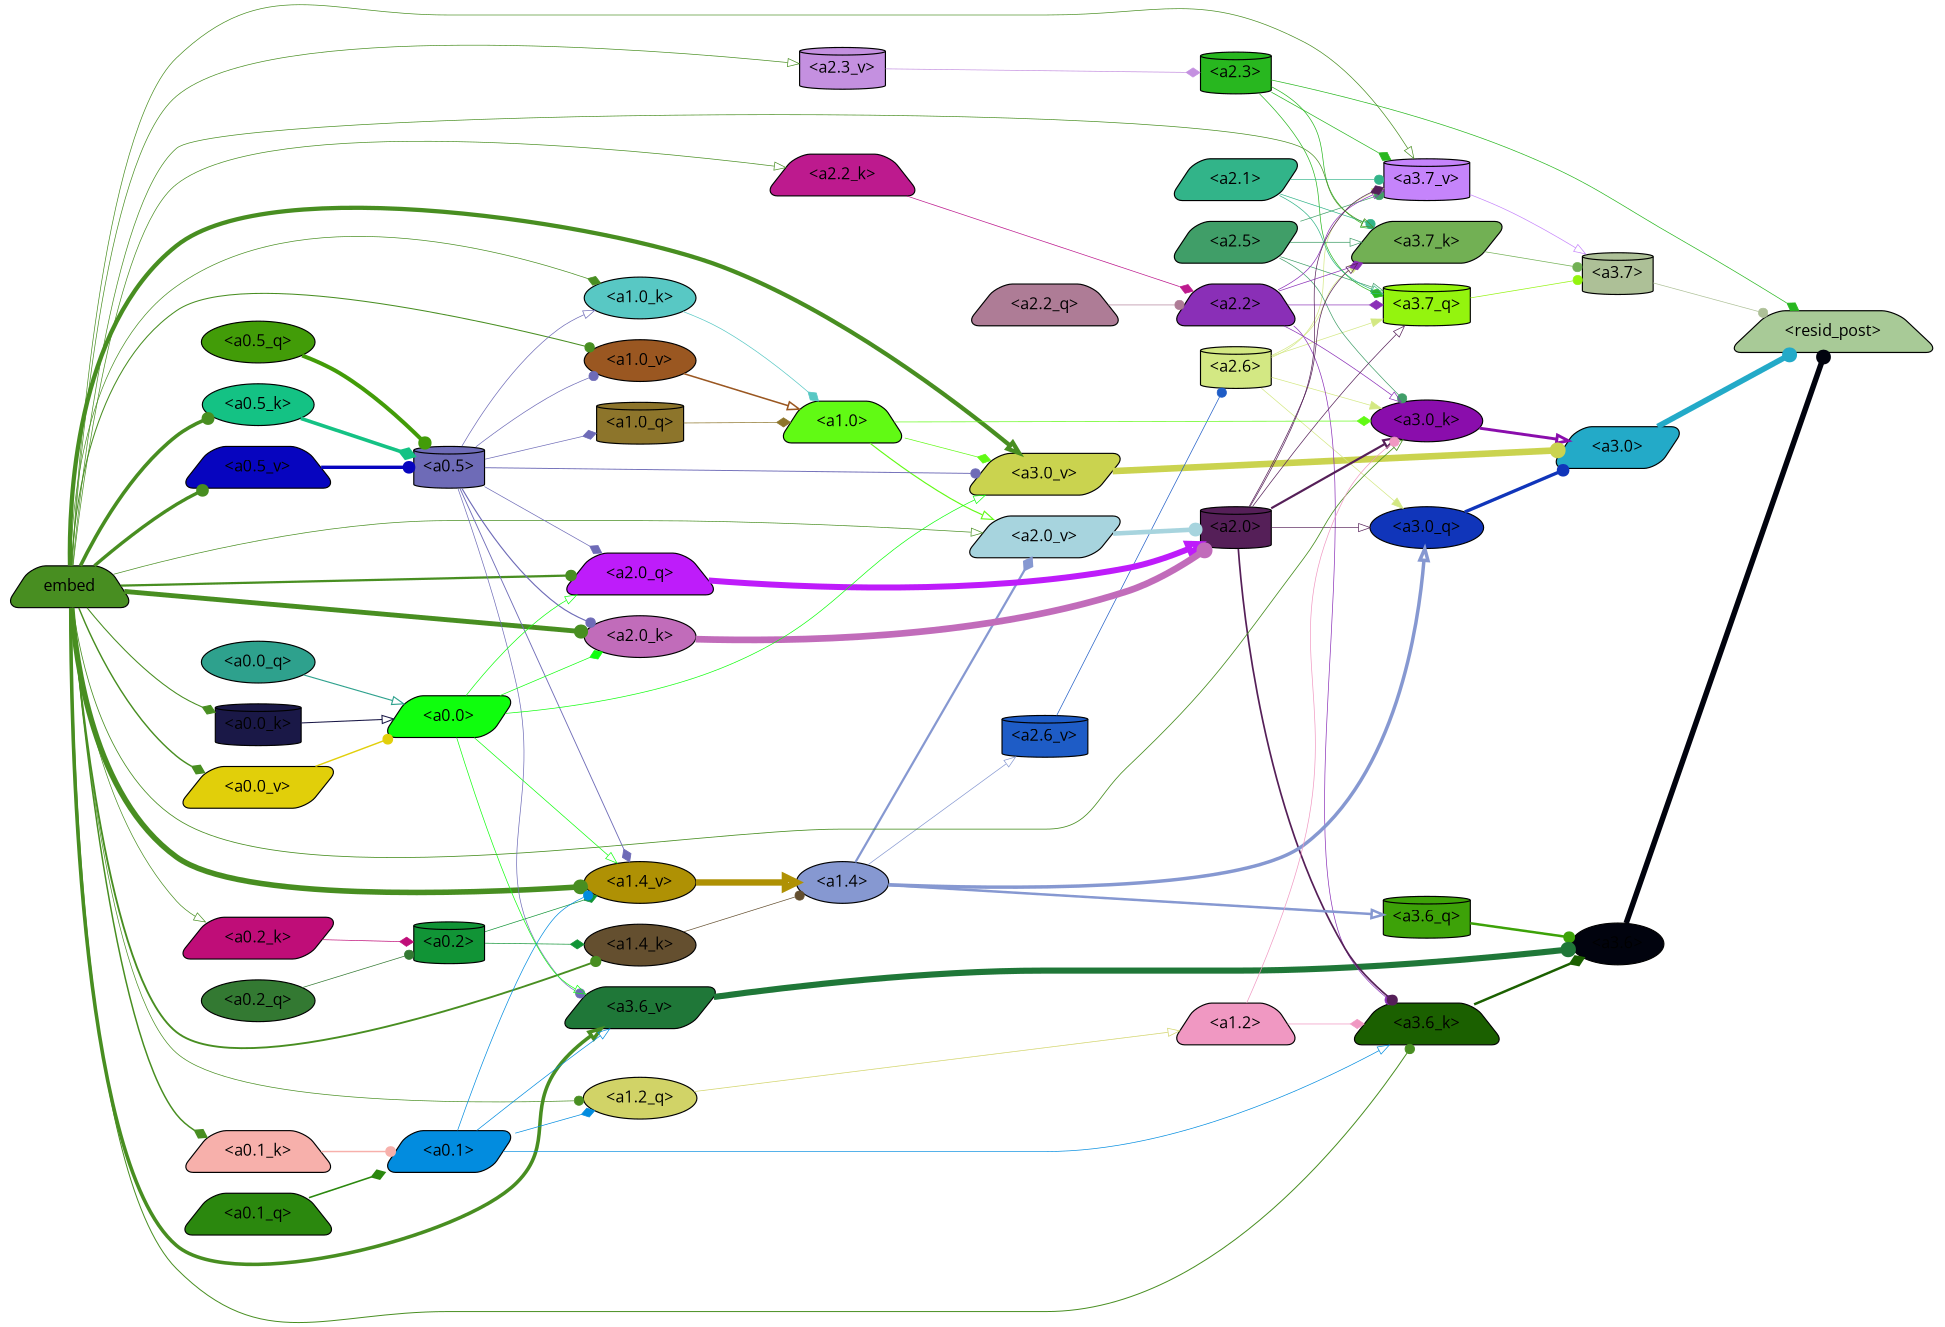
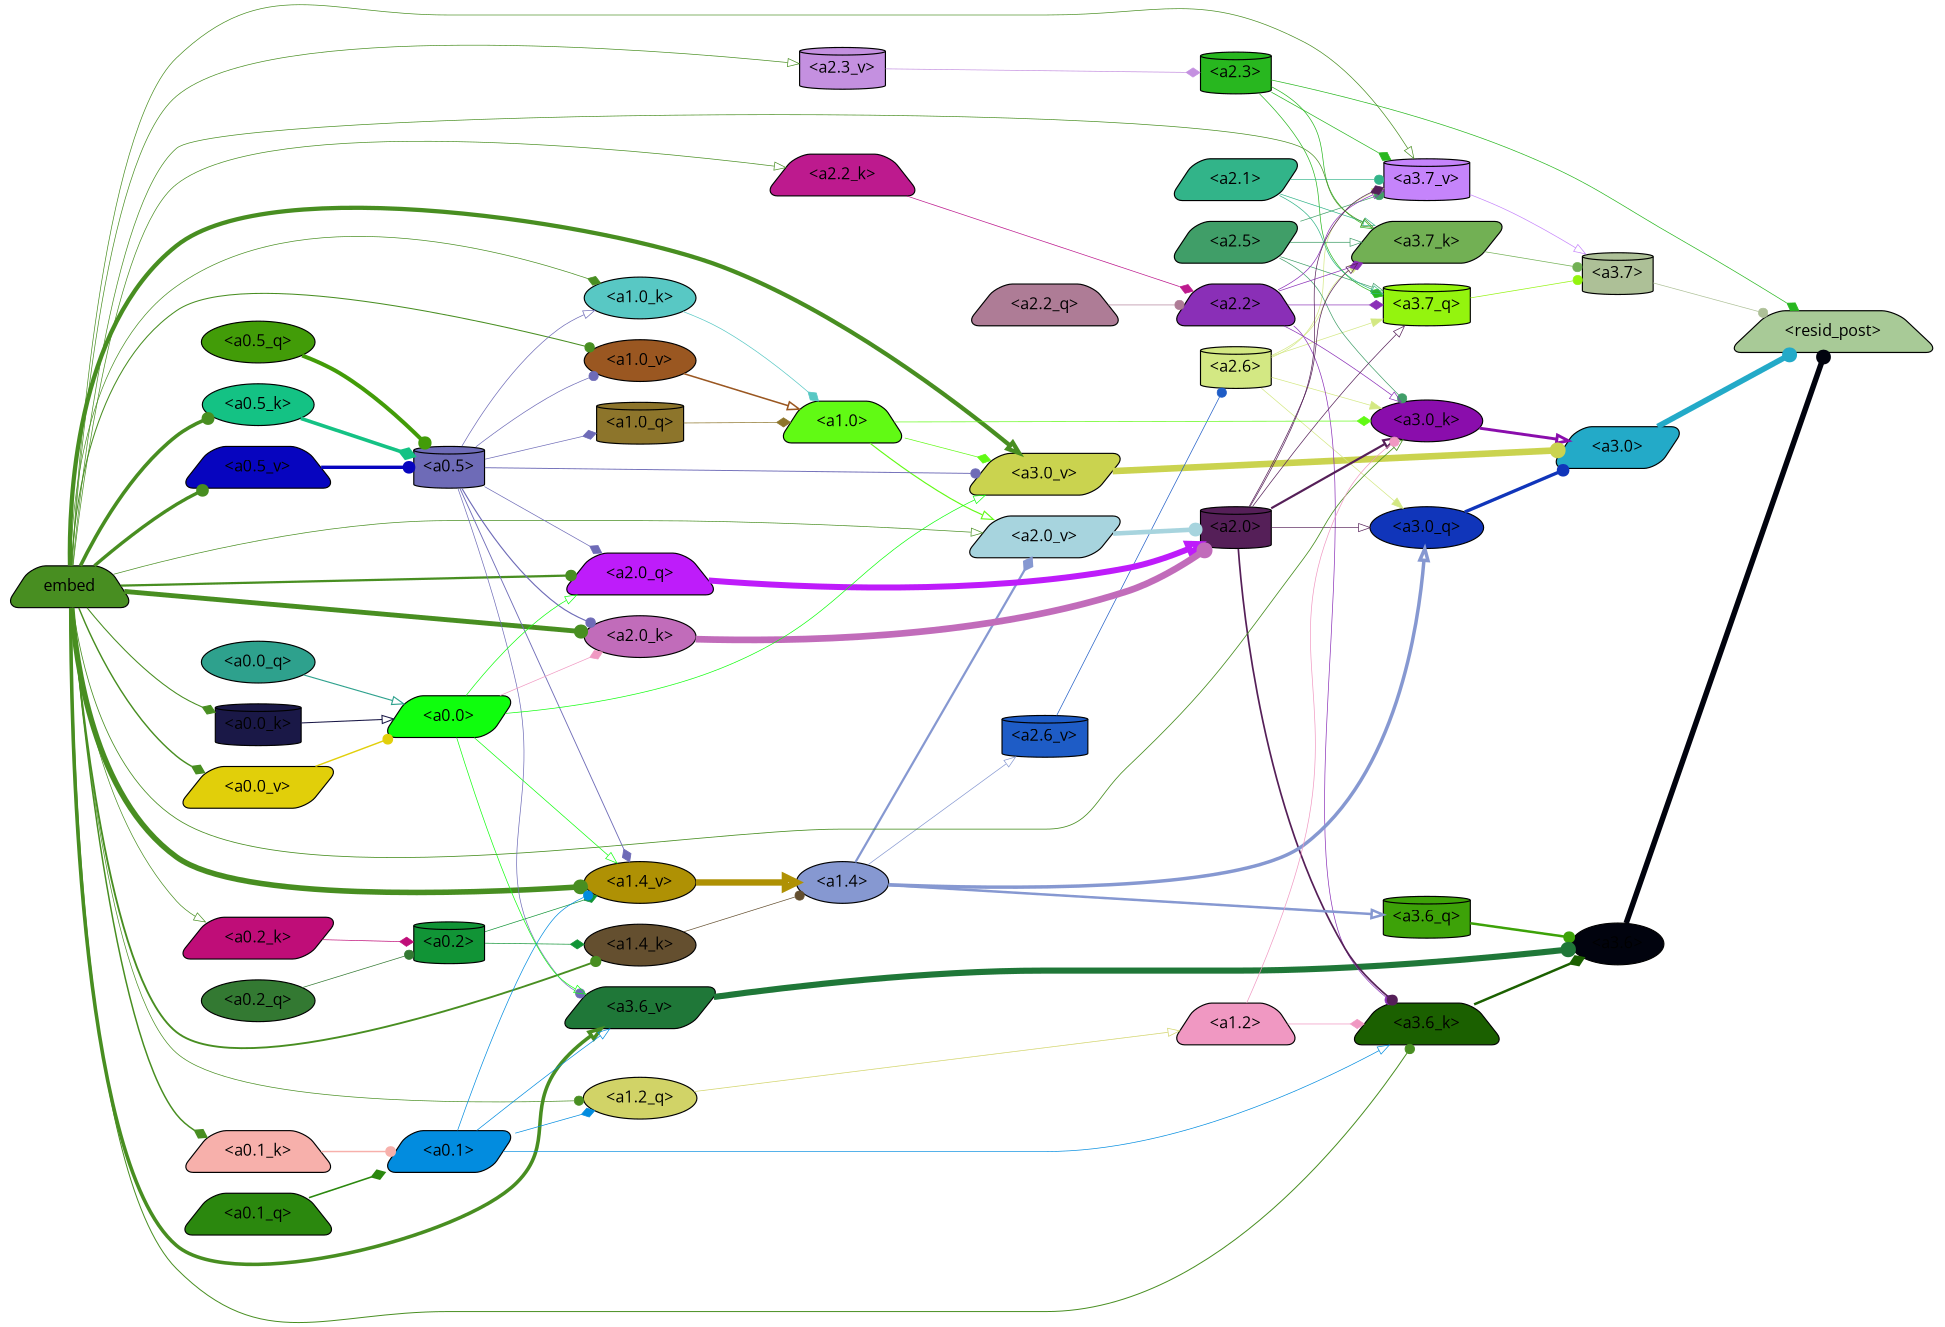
(1310, 204) -> (1312, 204)
(538, 679) -> (538, 679)
